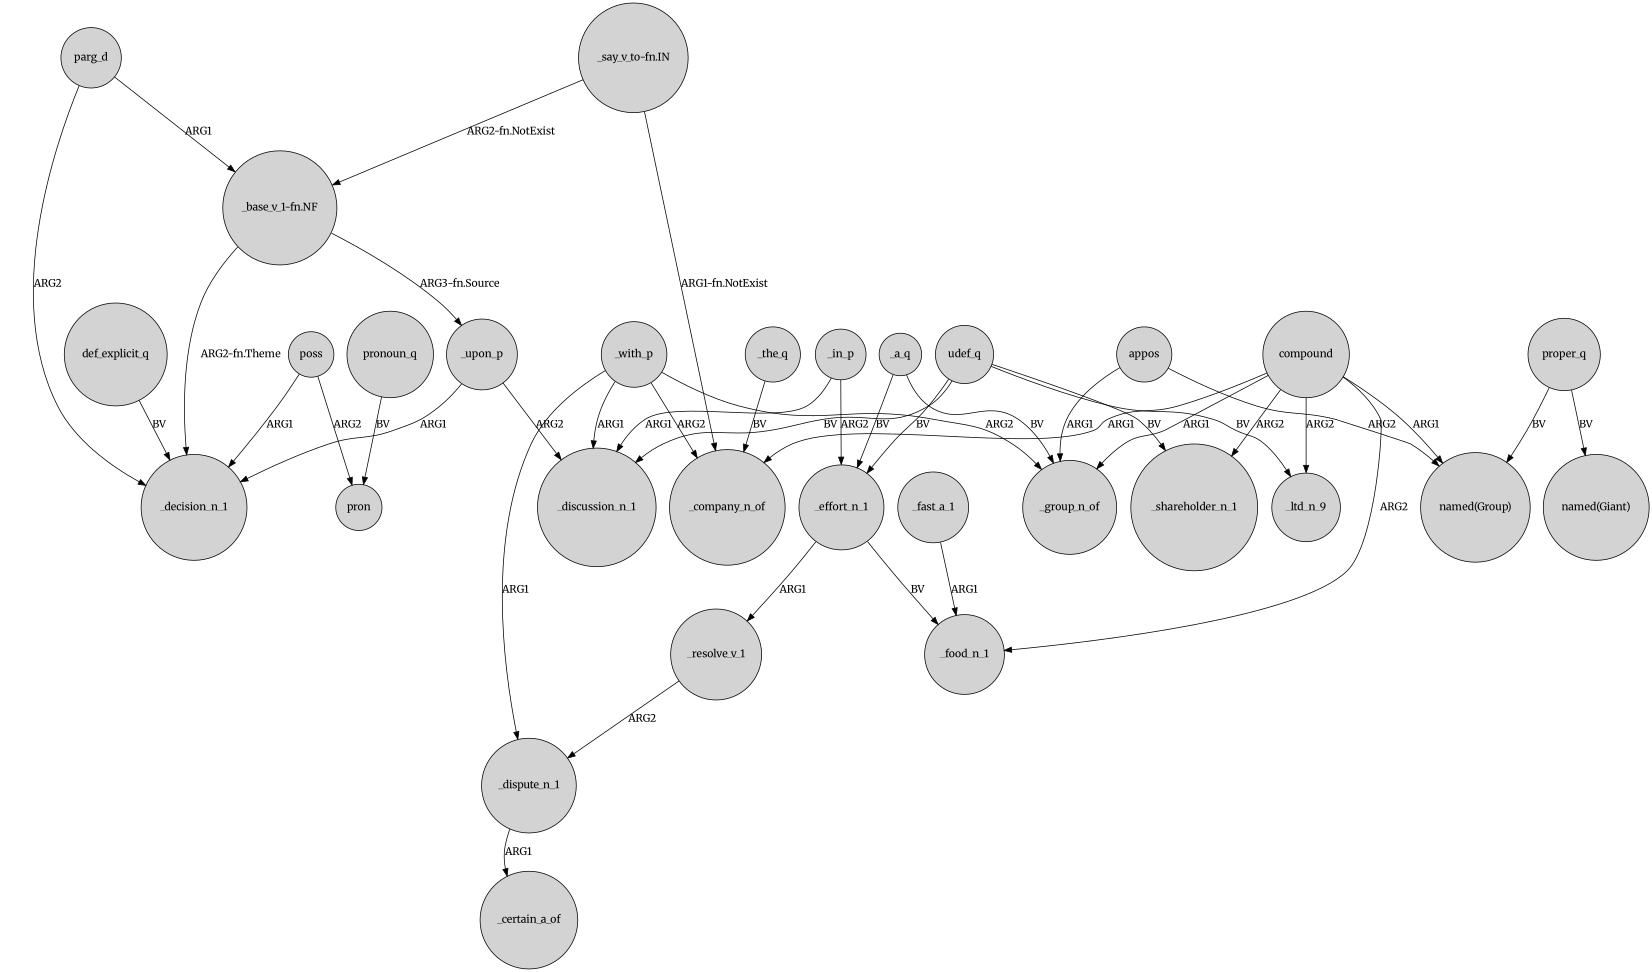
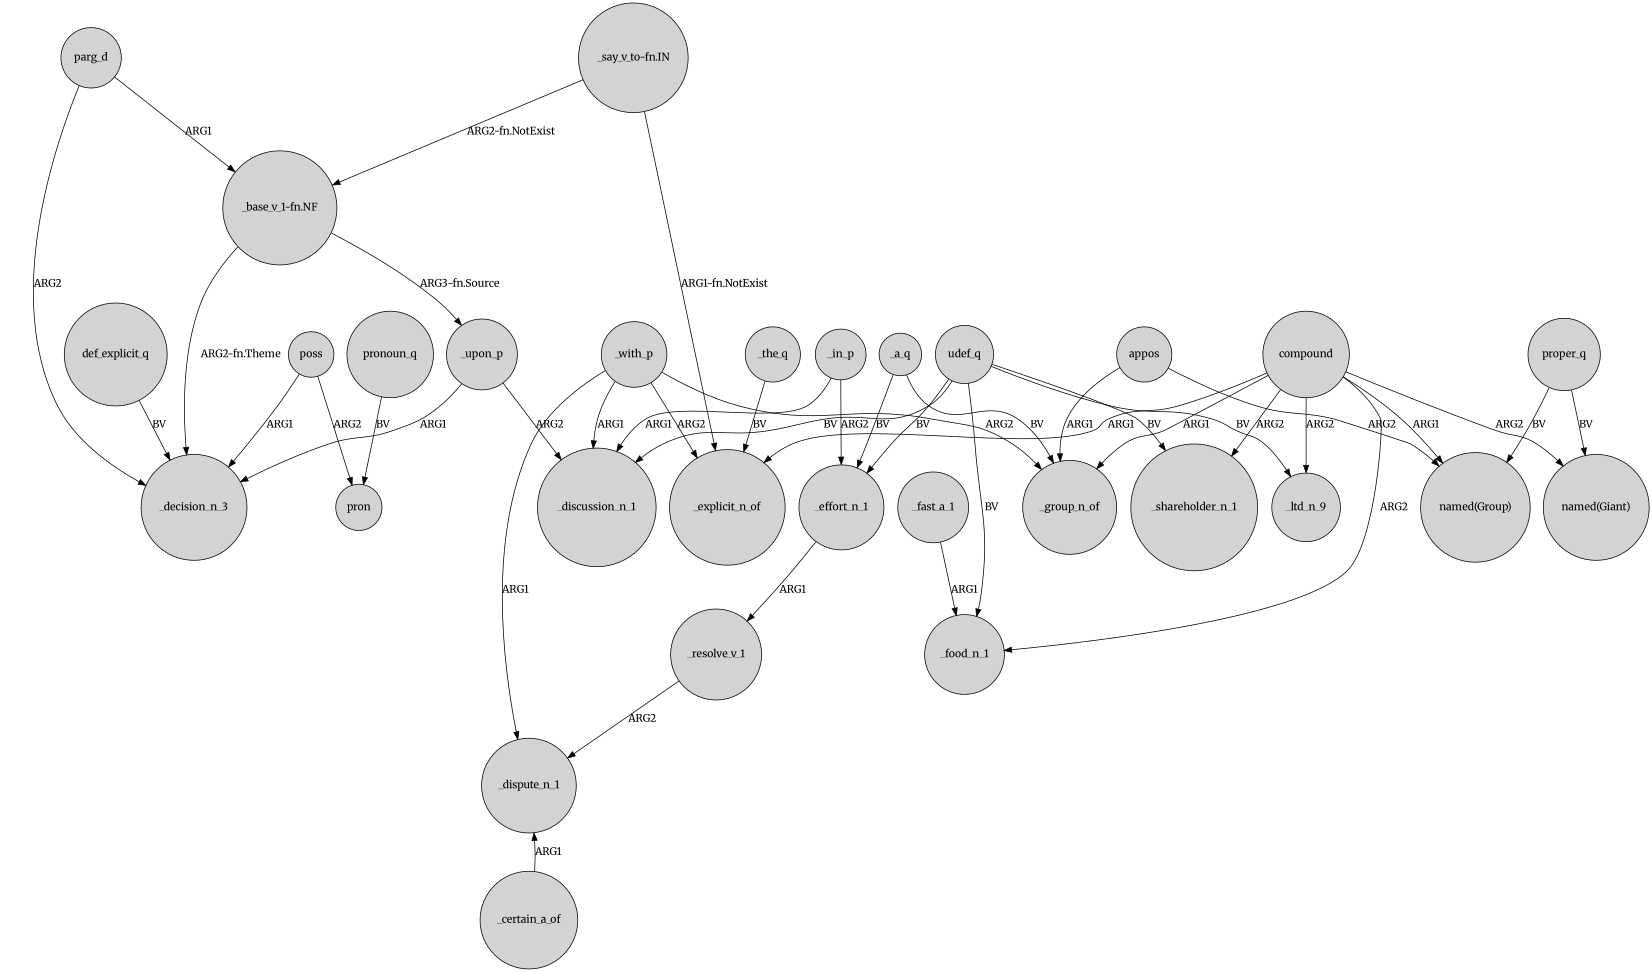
none -> (1453, 415)
(194, 507) -> (194, 507)
(727, 507) -> (727, 507)
(900, 581) -> (981, 496)
(505, 849) -> (535, 856)
